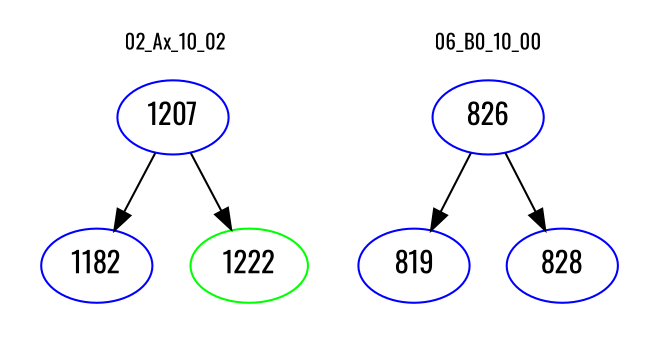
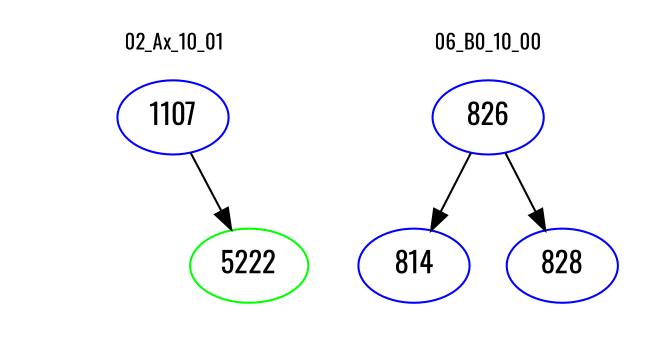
(175, 44) -> (175, 44)
(173, 117) -> (173, 117)
(97, 266) -> none
(249, 266) -> (249, 266)
(414, 266) -> (414, 266)
